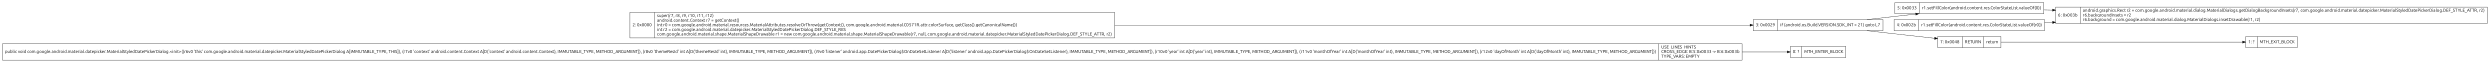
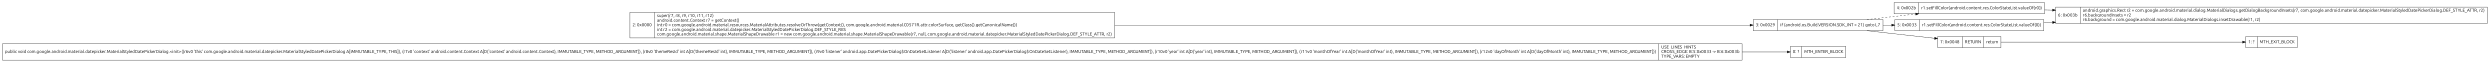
none -> (1891, 17)
